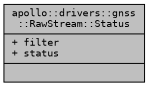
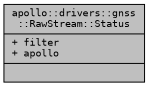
(36, 54) -> (36, 54)
